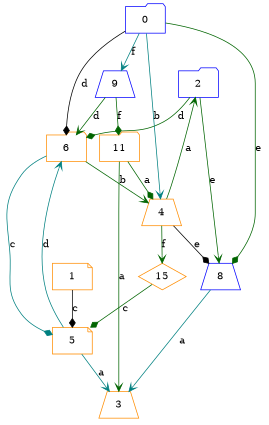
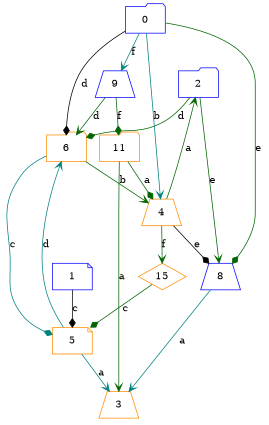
(72, 277) -> (72, 277)
